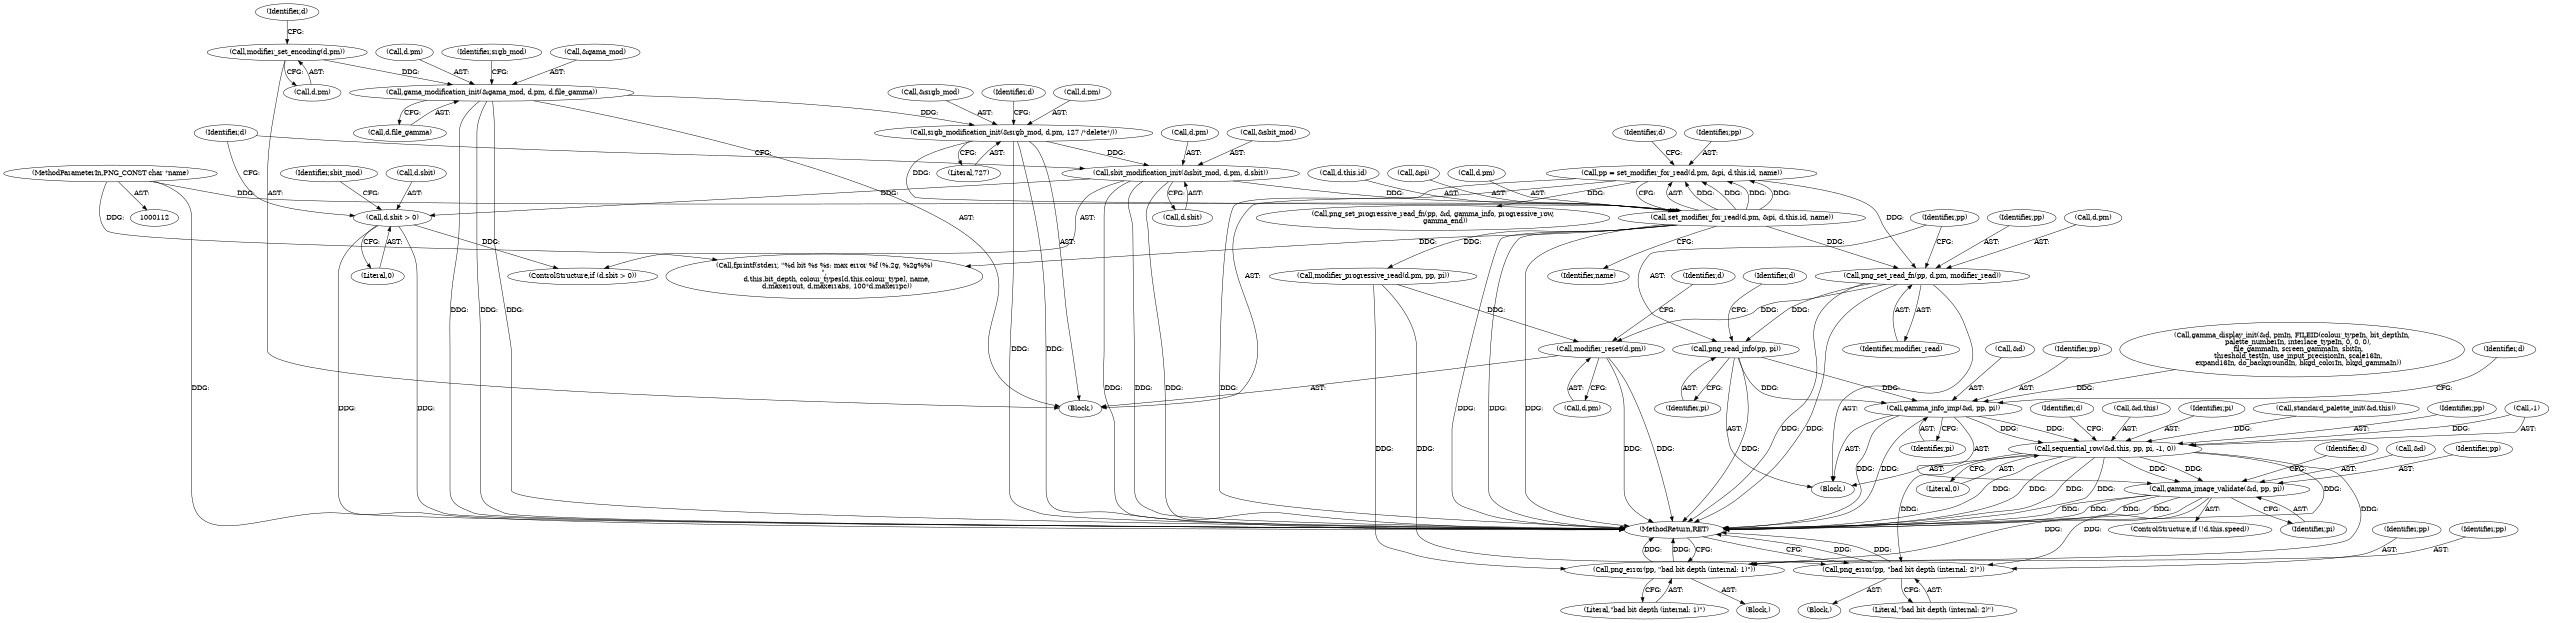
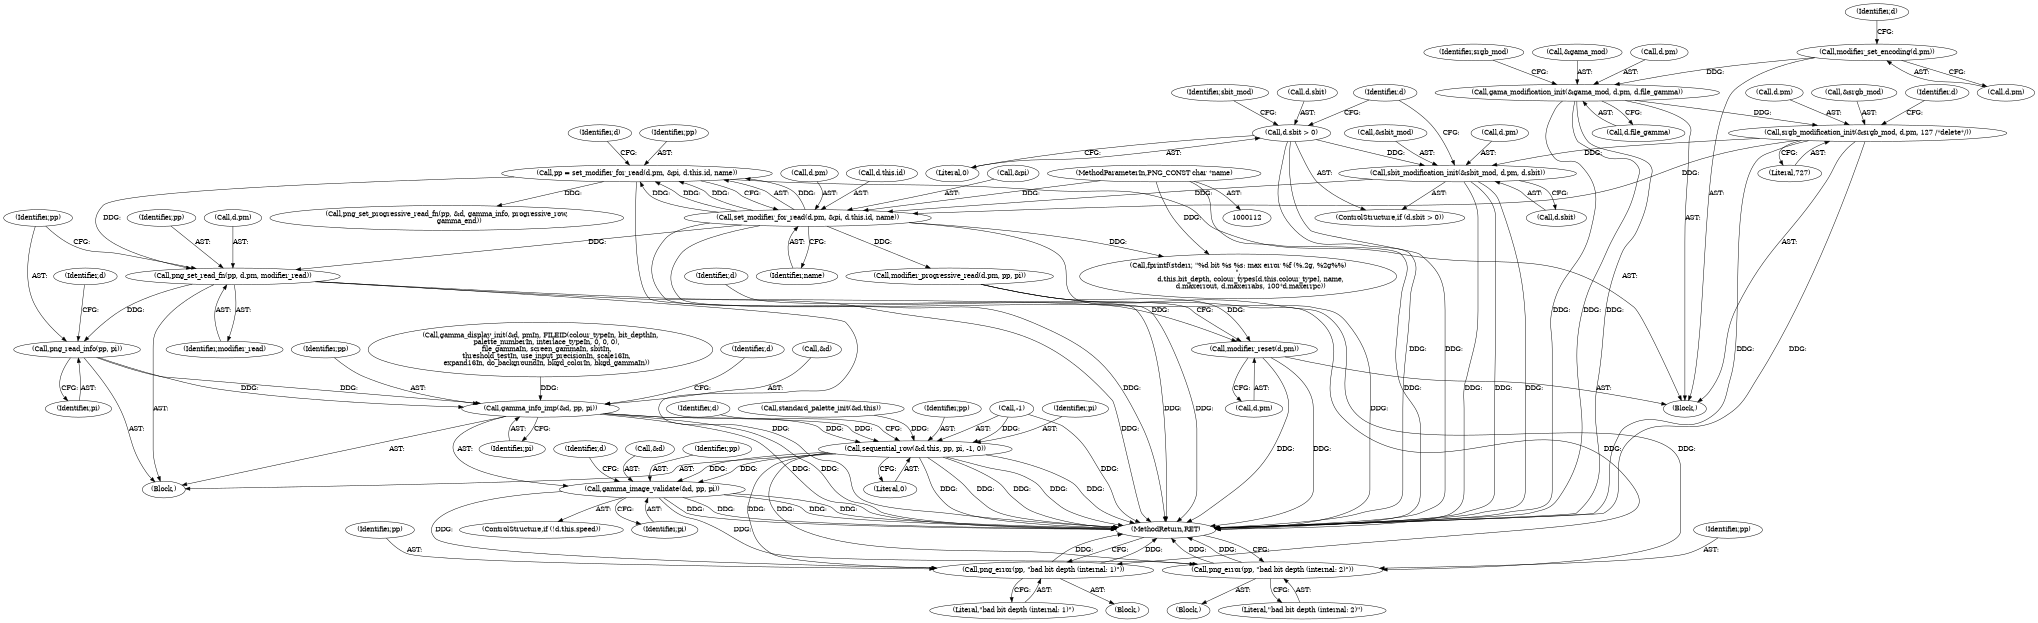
(763, 197) -> (1368, 152)
(492, 242) -> (1326, 173)
none -> (788, 248)
(2136, 409) -> none
(1739, 446) -> (1092, 457)
